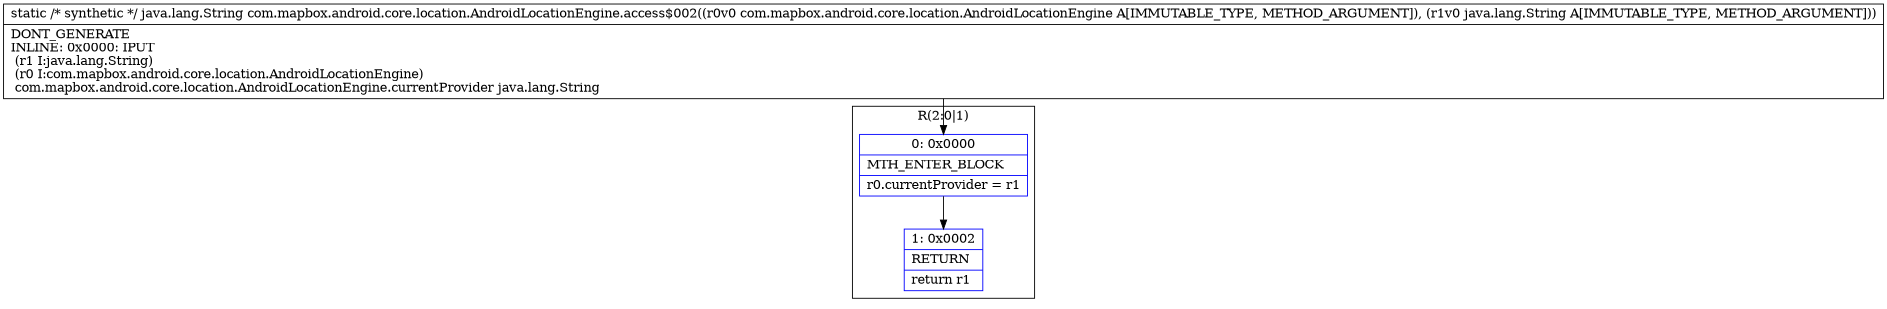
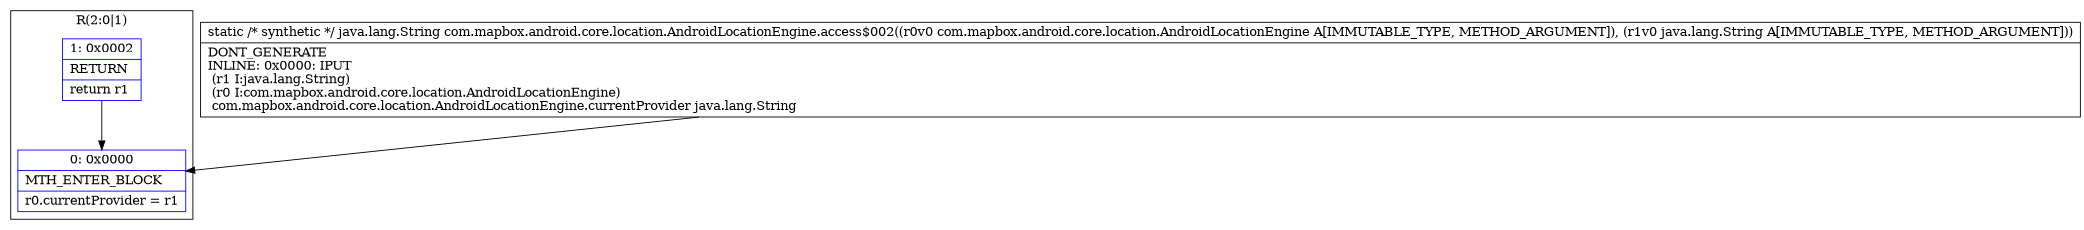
(944, 208) -> (102, 121)
